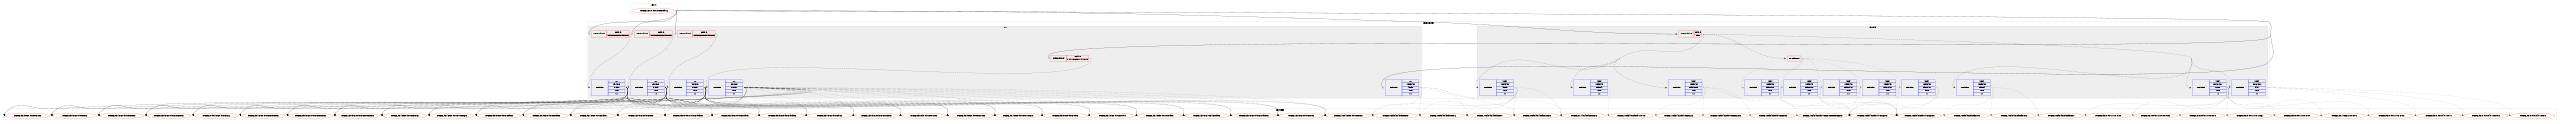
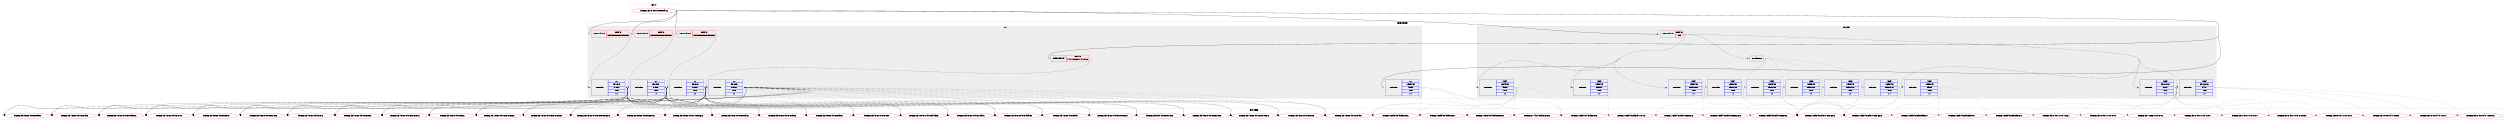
(216, 116) -> (452, 116)
(1207, 116) -> (74, 116)
(1348, 116) -> (216, 116)
(1823, 116) -> none
